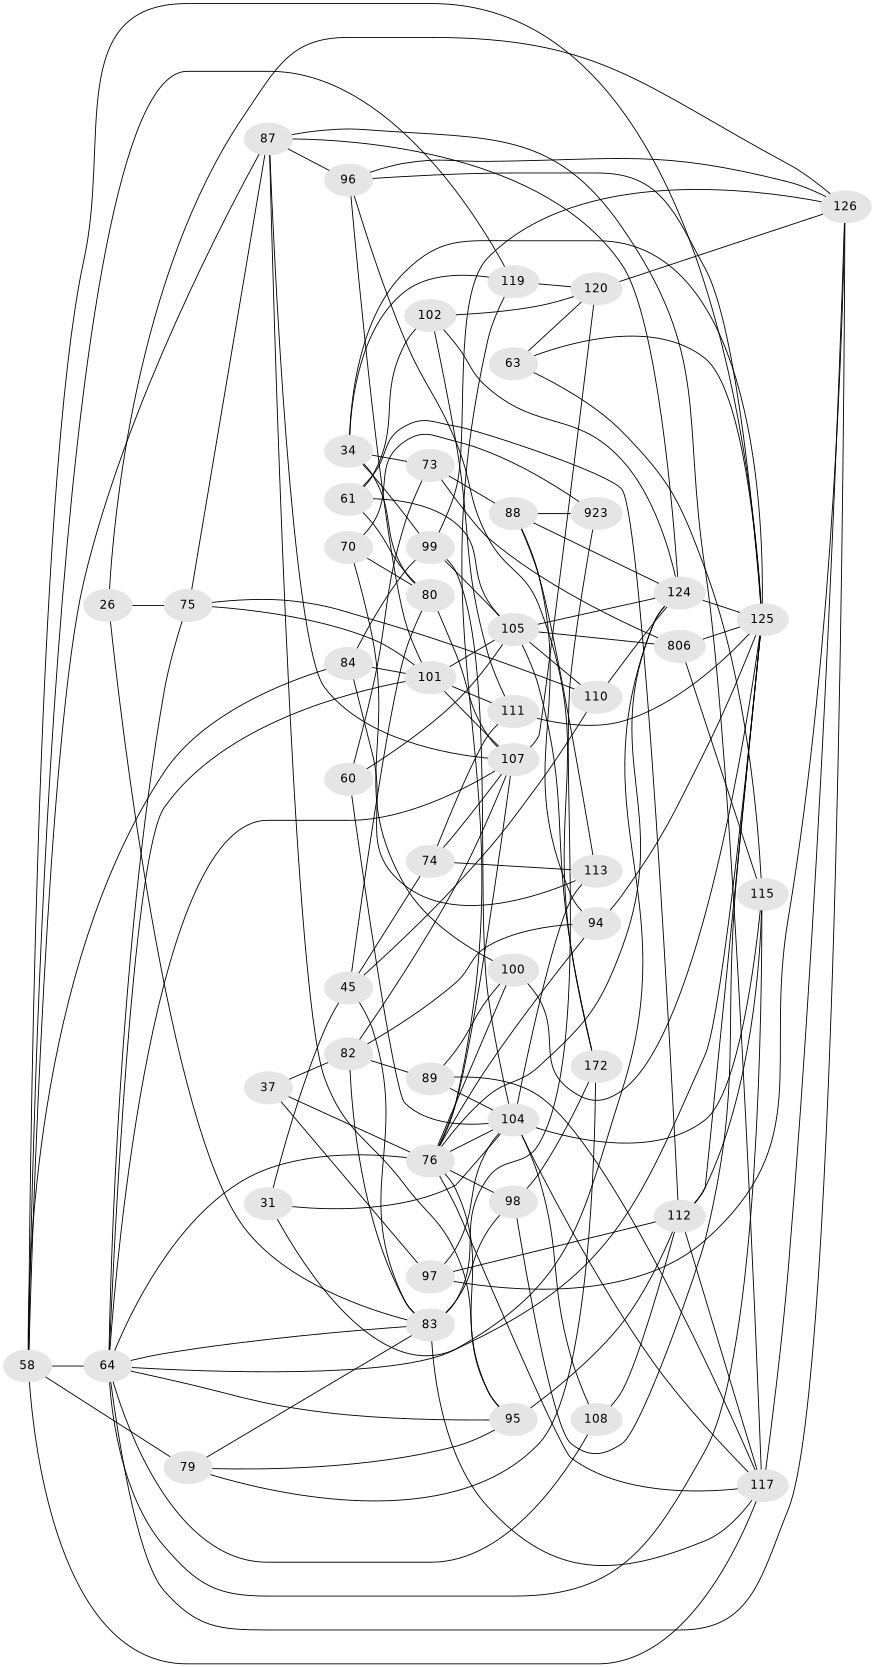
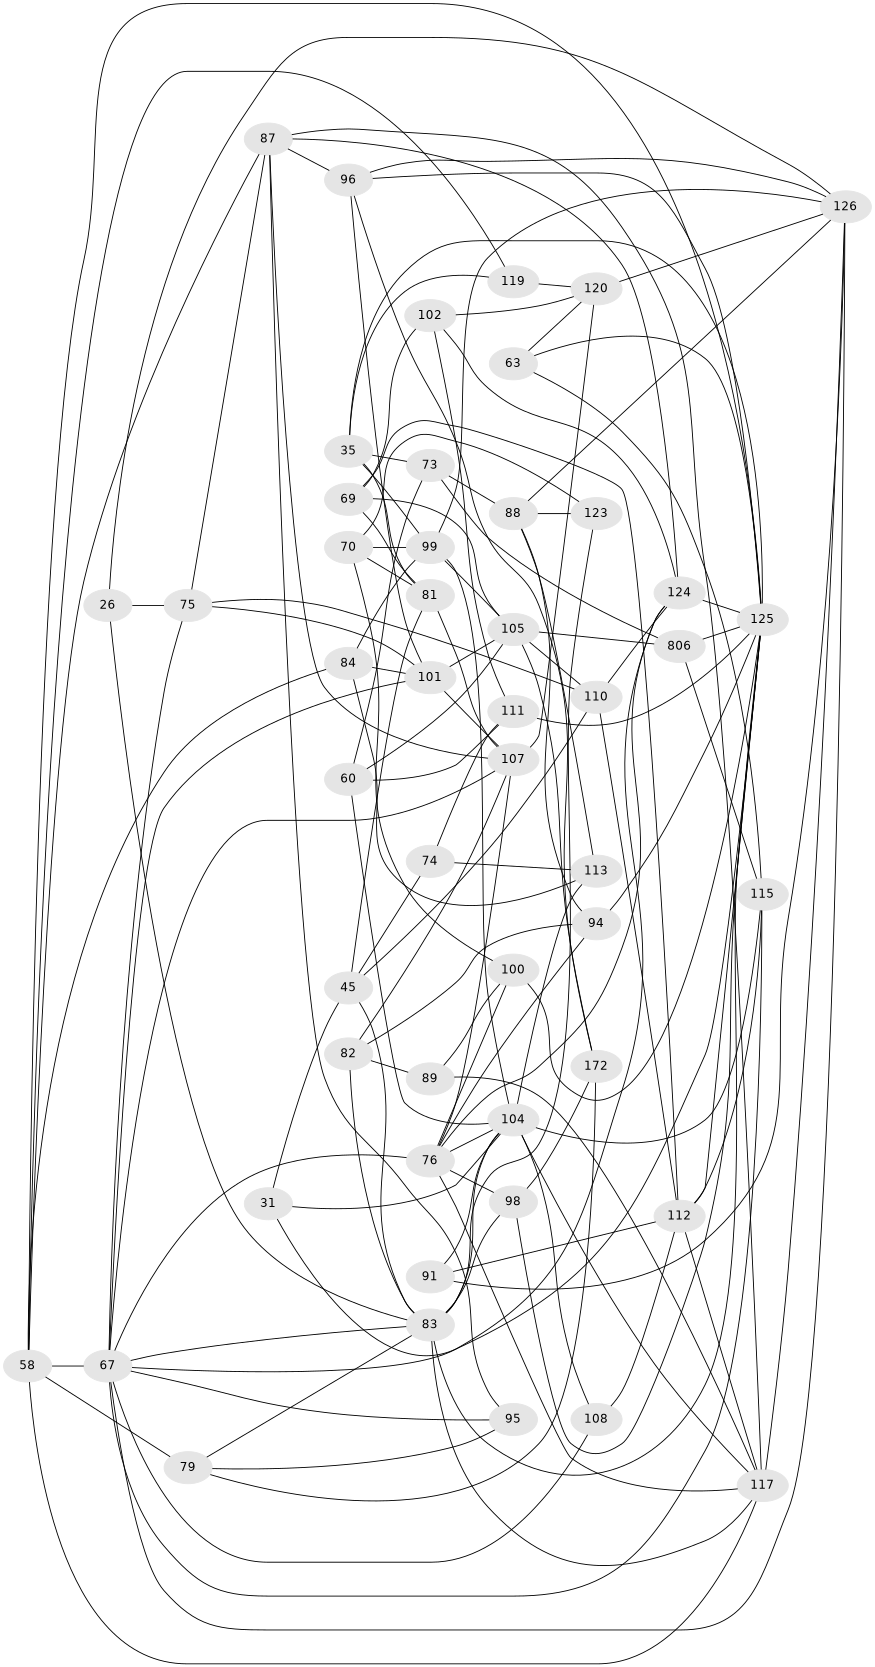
(349, 451) -> (349, 451)
(349, 499) -> (349, 499)
(597, 514) -> (597, 514)
none -> (382, 547)
(596, 553) -> (672, 367)
(430, 596) -> (430, 596)
(591, 613) -> none
(472, 695) -> (444, 770)
(474, 743) -> none
(473, 811) -> none
(268, 1088) -> none
(474, 1100) -> (473, 1223)
none -> (735, 1201)
(430, 1277) -> (430, 1277)
(472, 1290) -> none
(616, 1331) -> (635, 932)
(108, 1366) -> (108, 1366)
